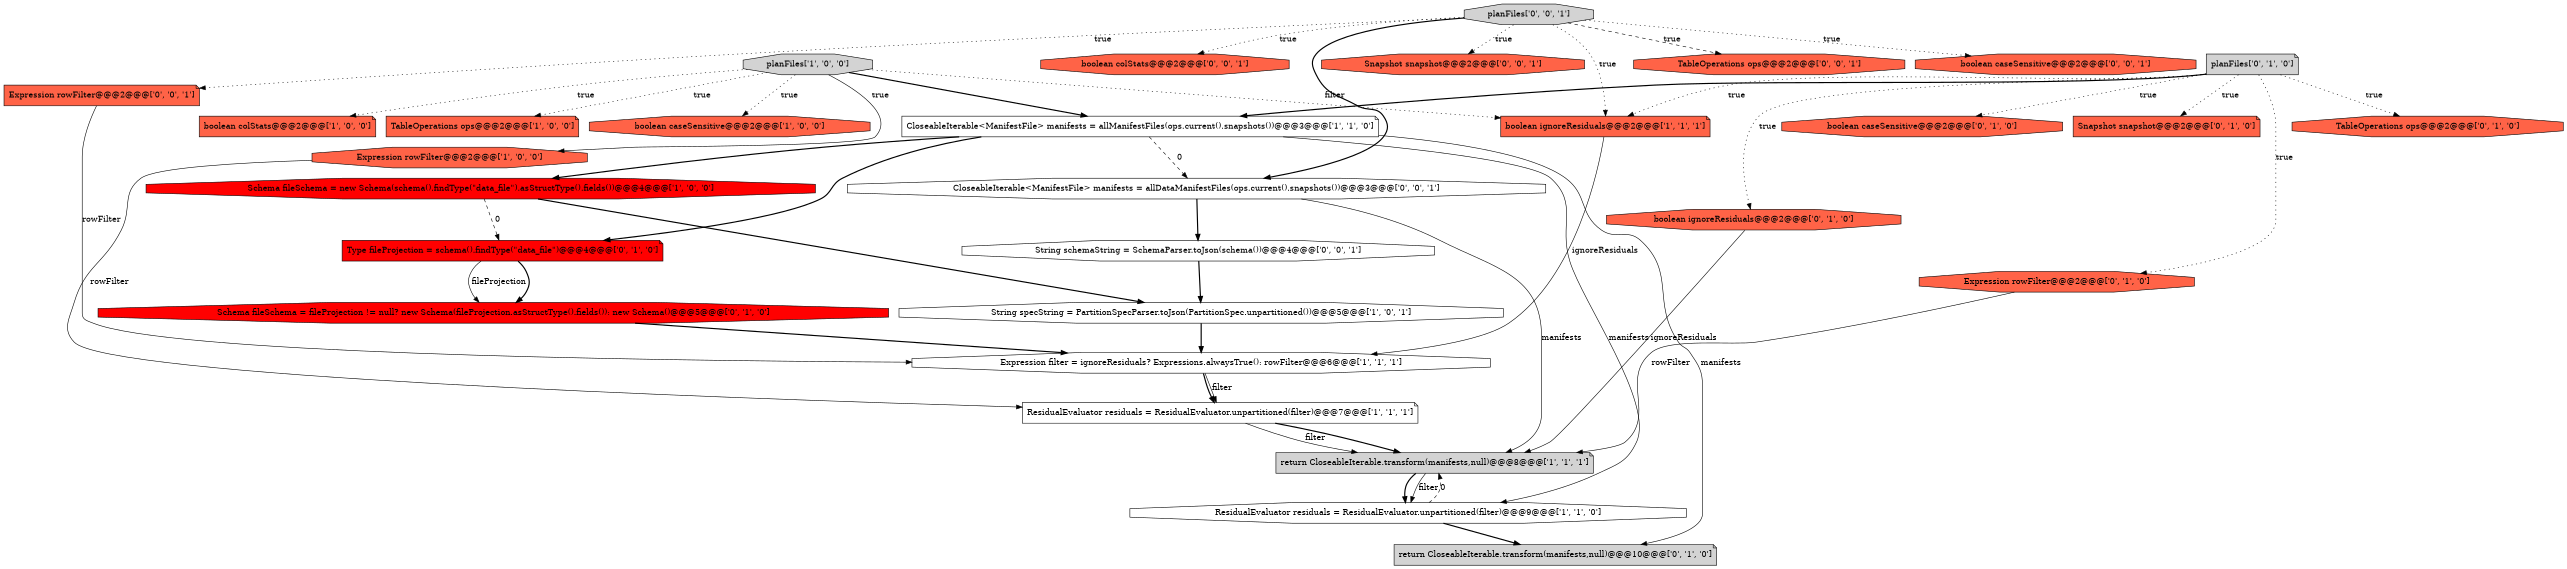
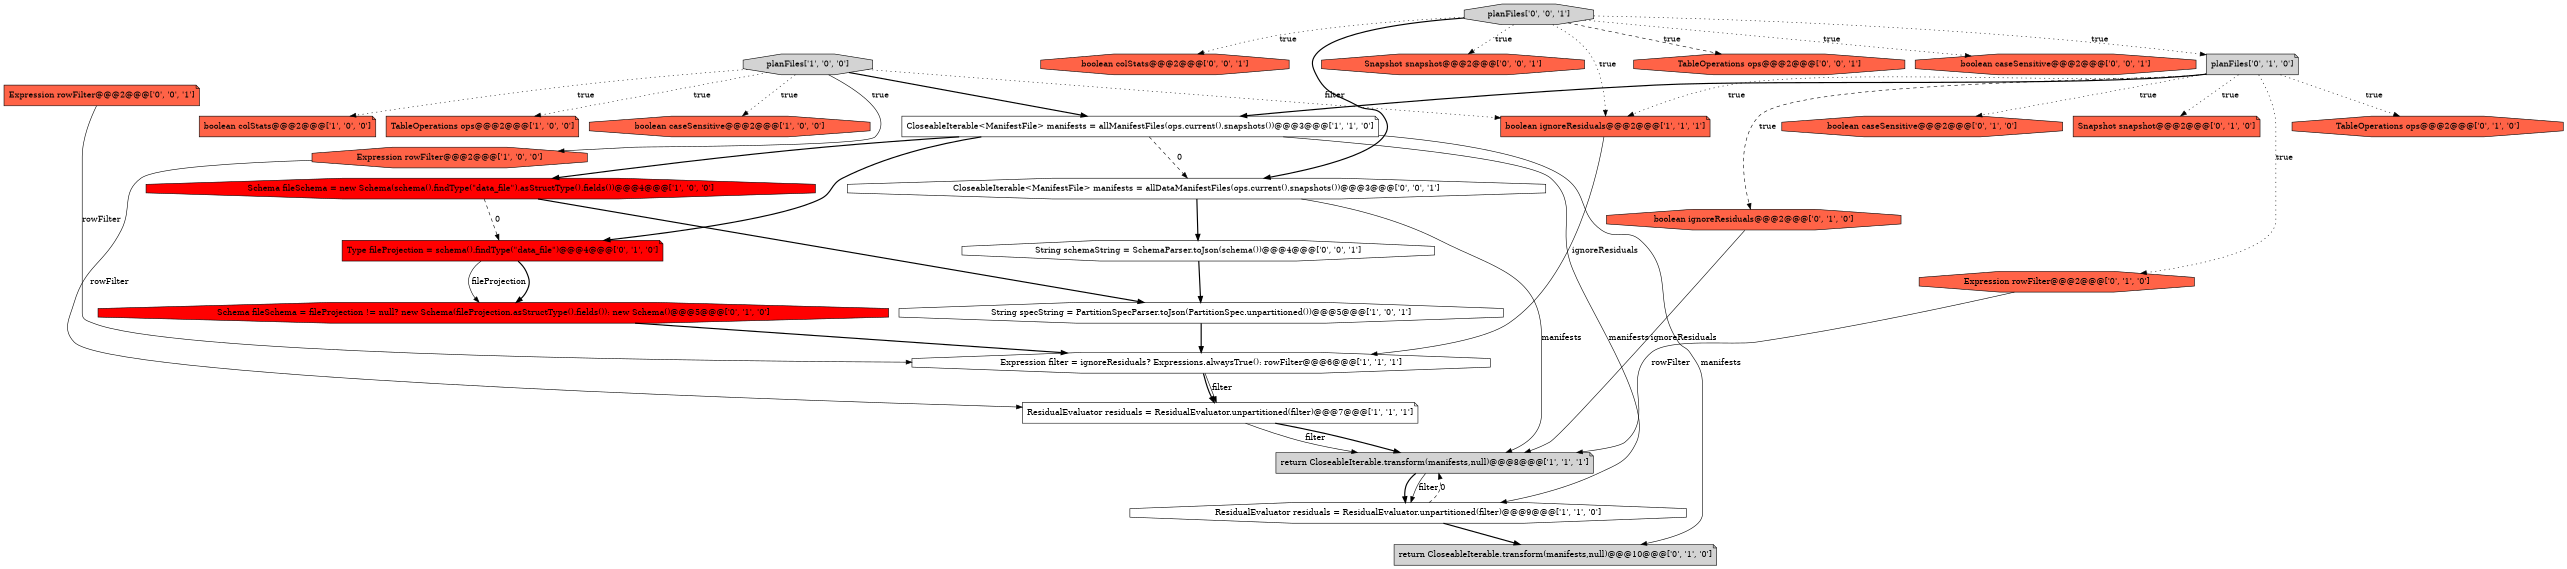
(835, 49) -> (1897, 28)
(1935, 87) -> (1935, 87)
